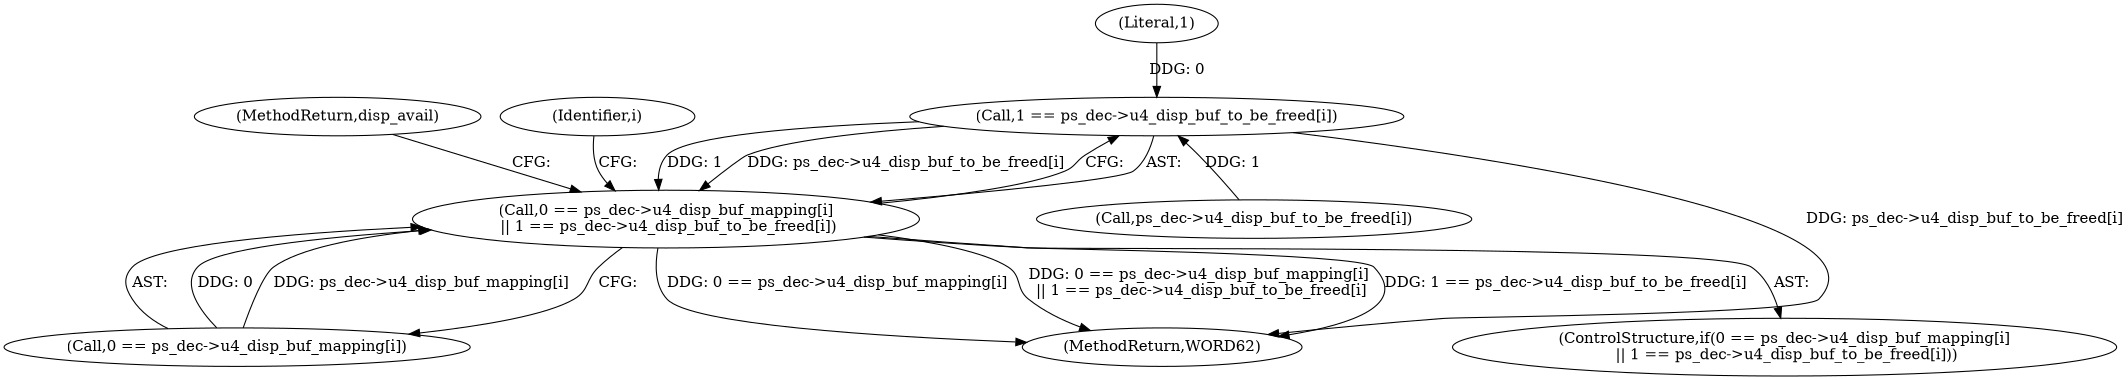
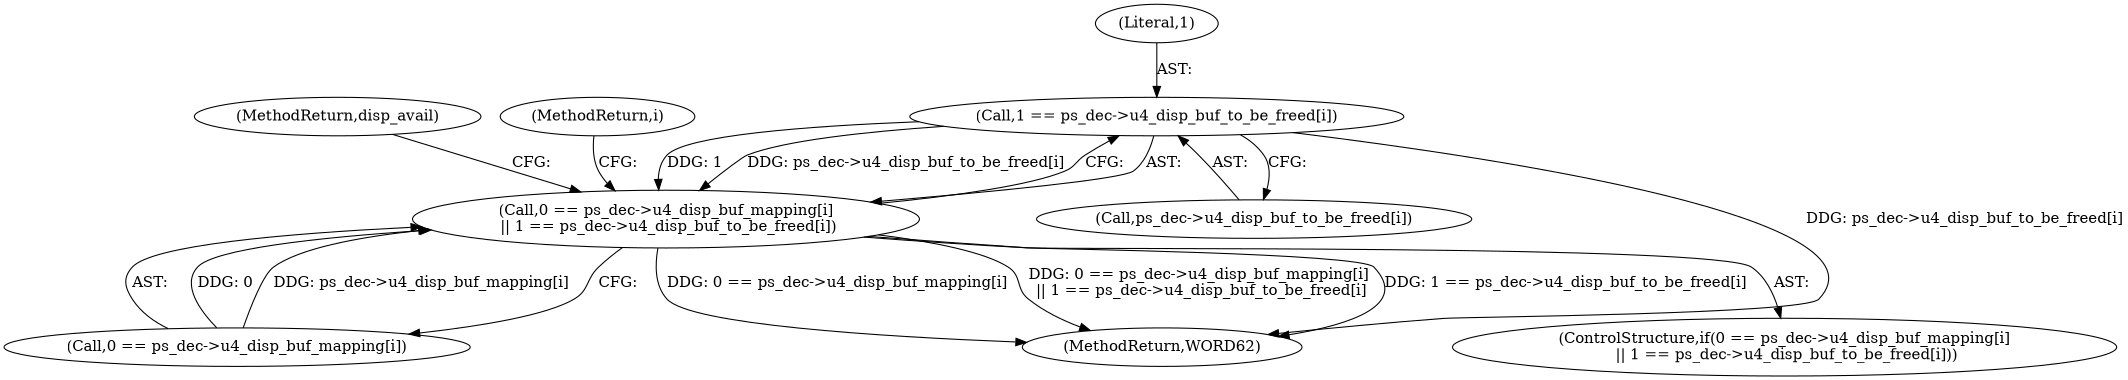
(1177, 70) -> (1177, 70)
(598, 117) -> (598, 117)
none -> (1265, 157)
(1233, 163) -> (1233, 163)
